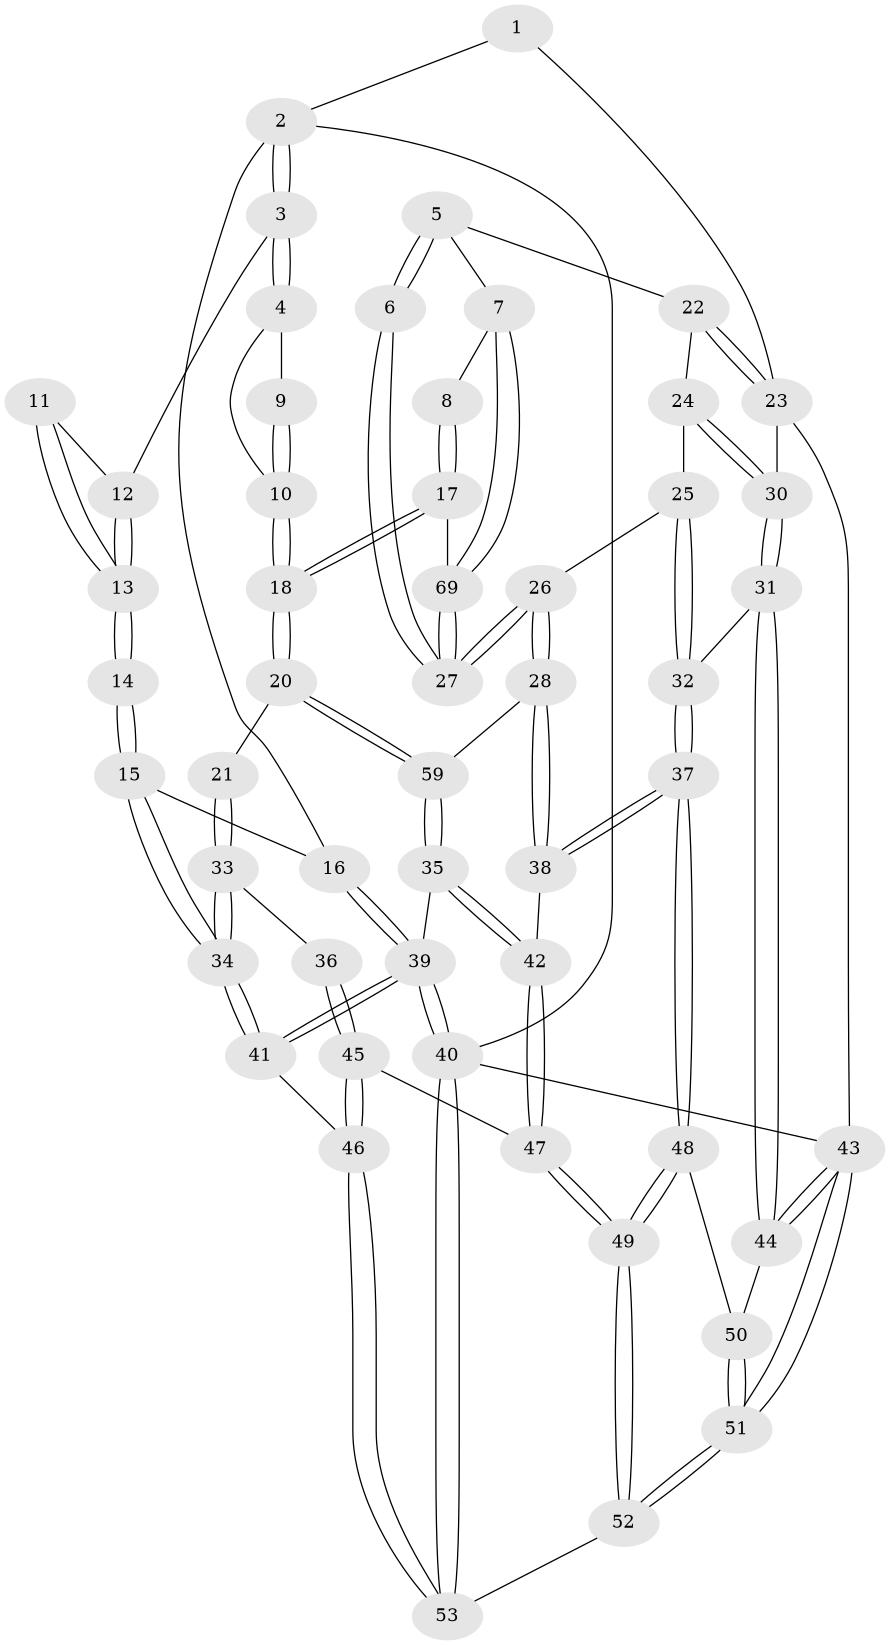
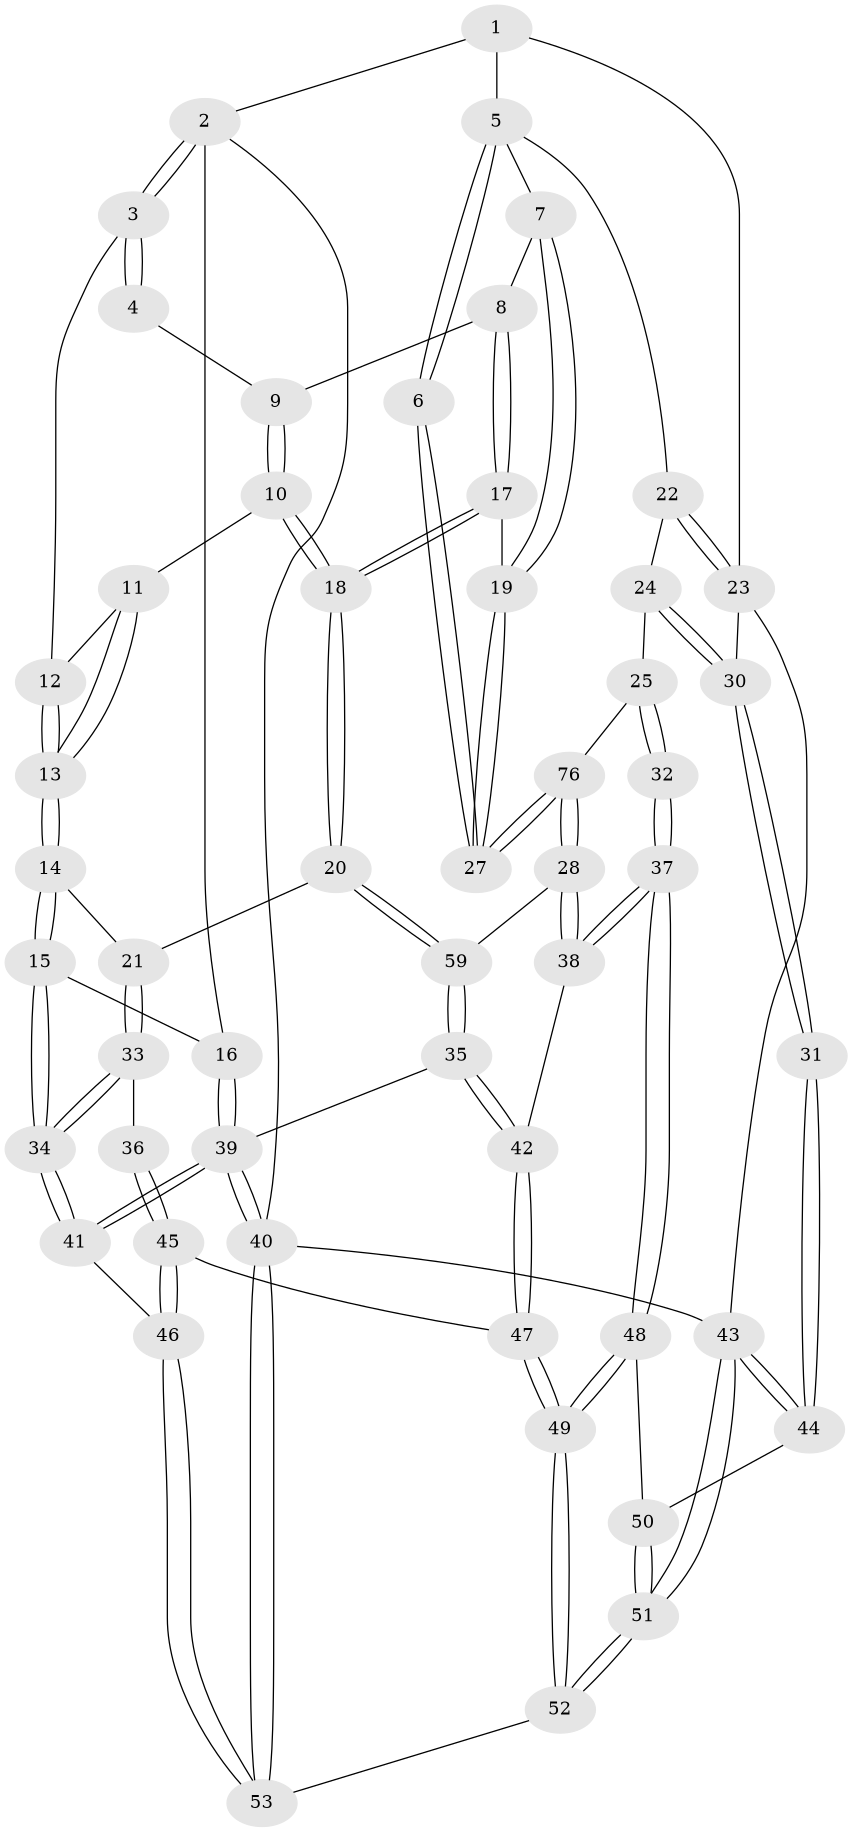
none -> (497, 75)
none -> (389, 356)
(230, 402) -> (214, 536)
(448, 589) -> (502, 589)
(541, 589) -> (569, 776)
(725, 636) -> none
none -> (92, 916)
